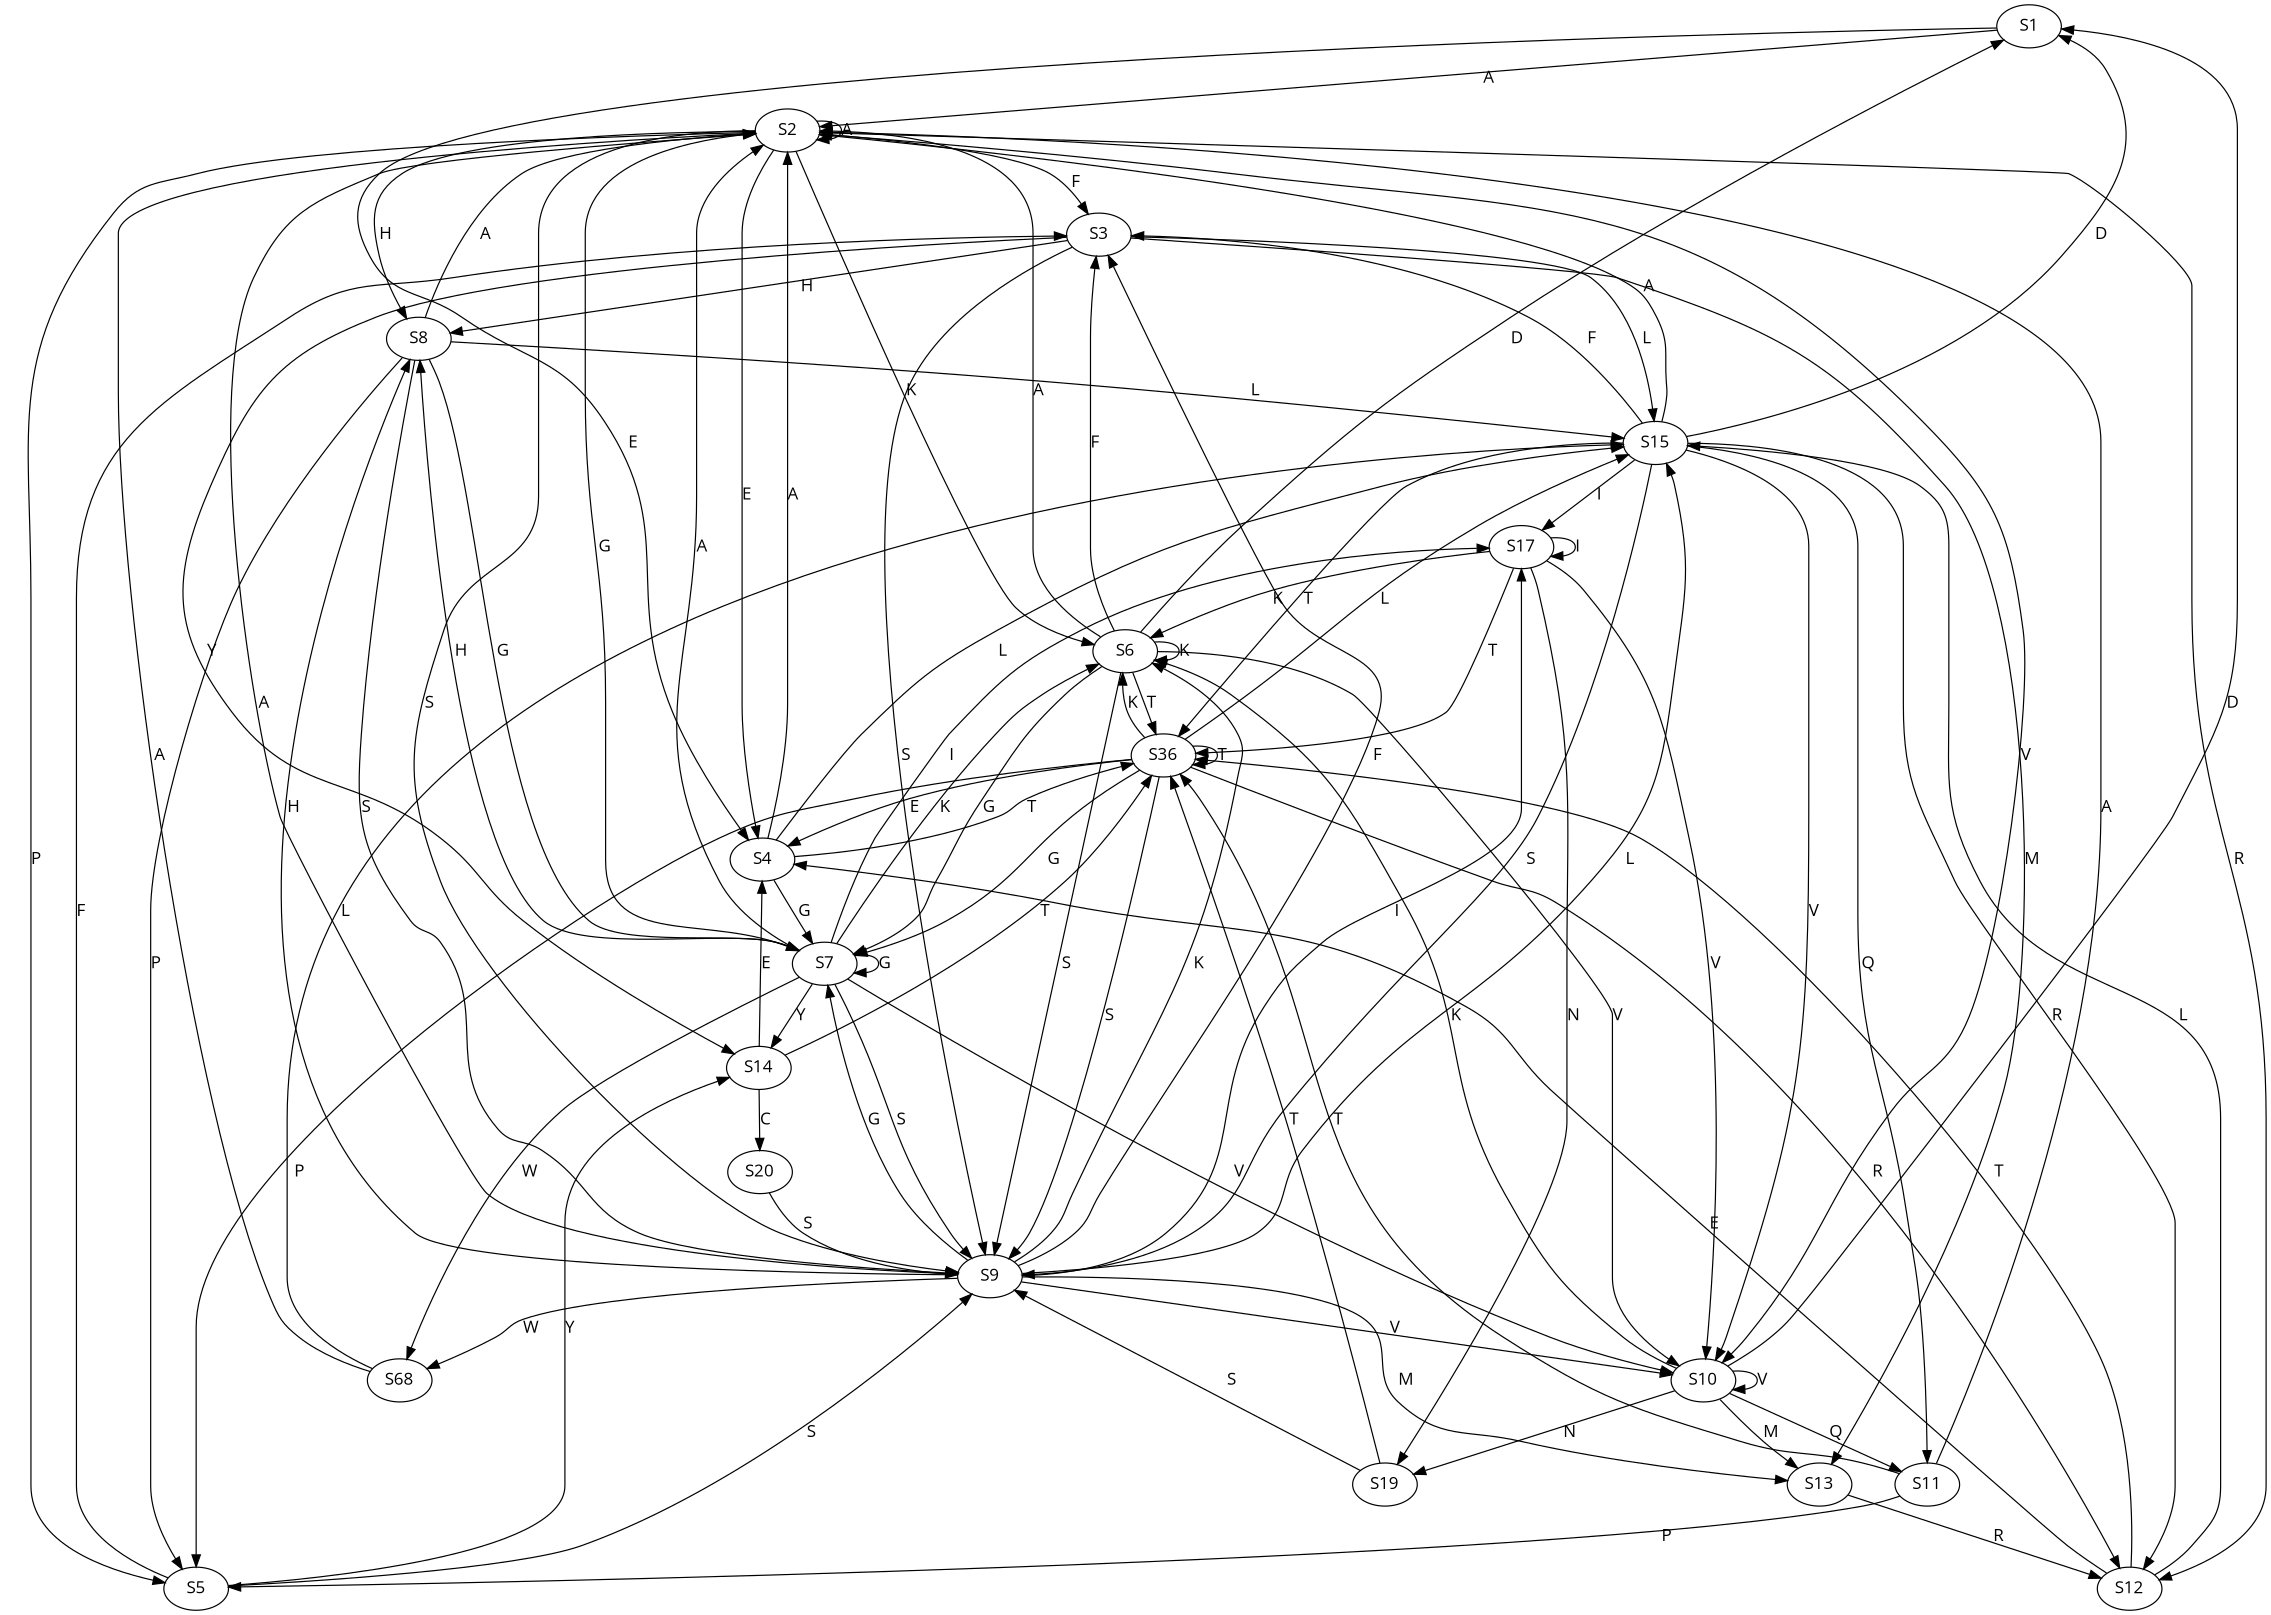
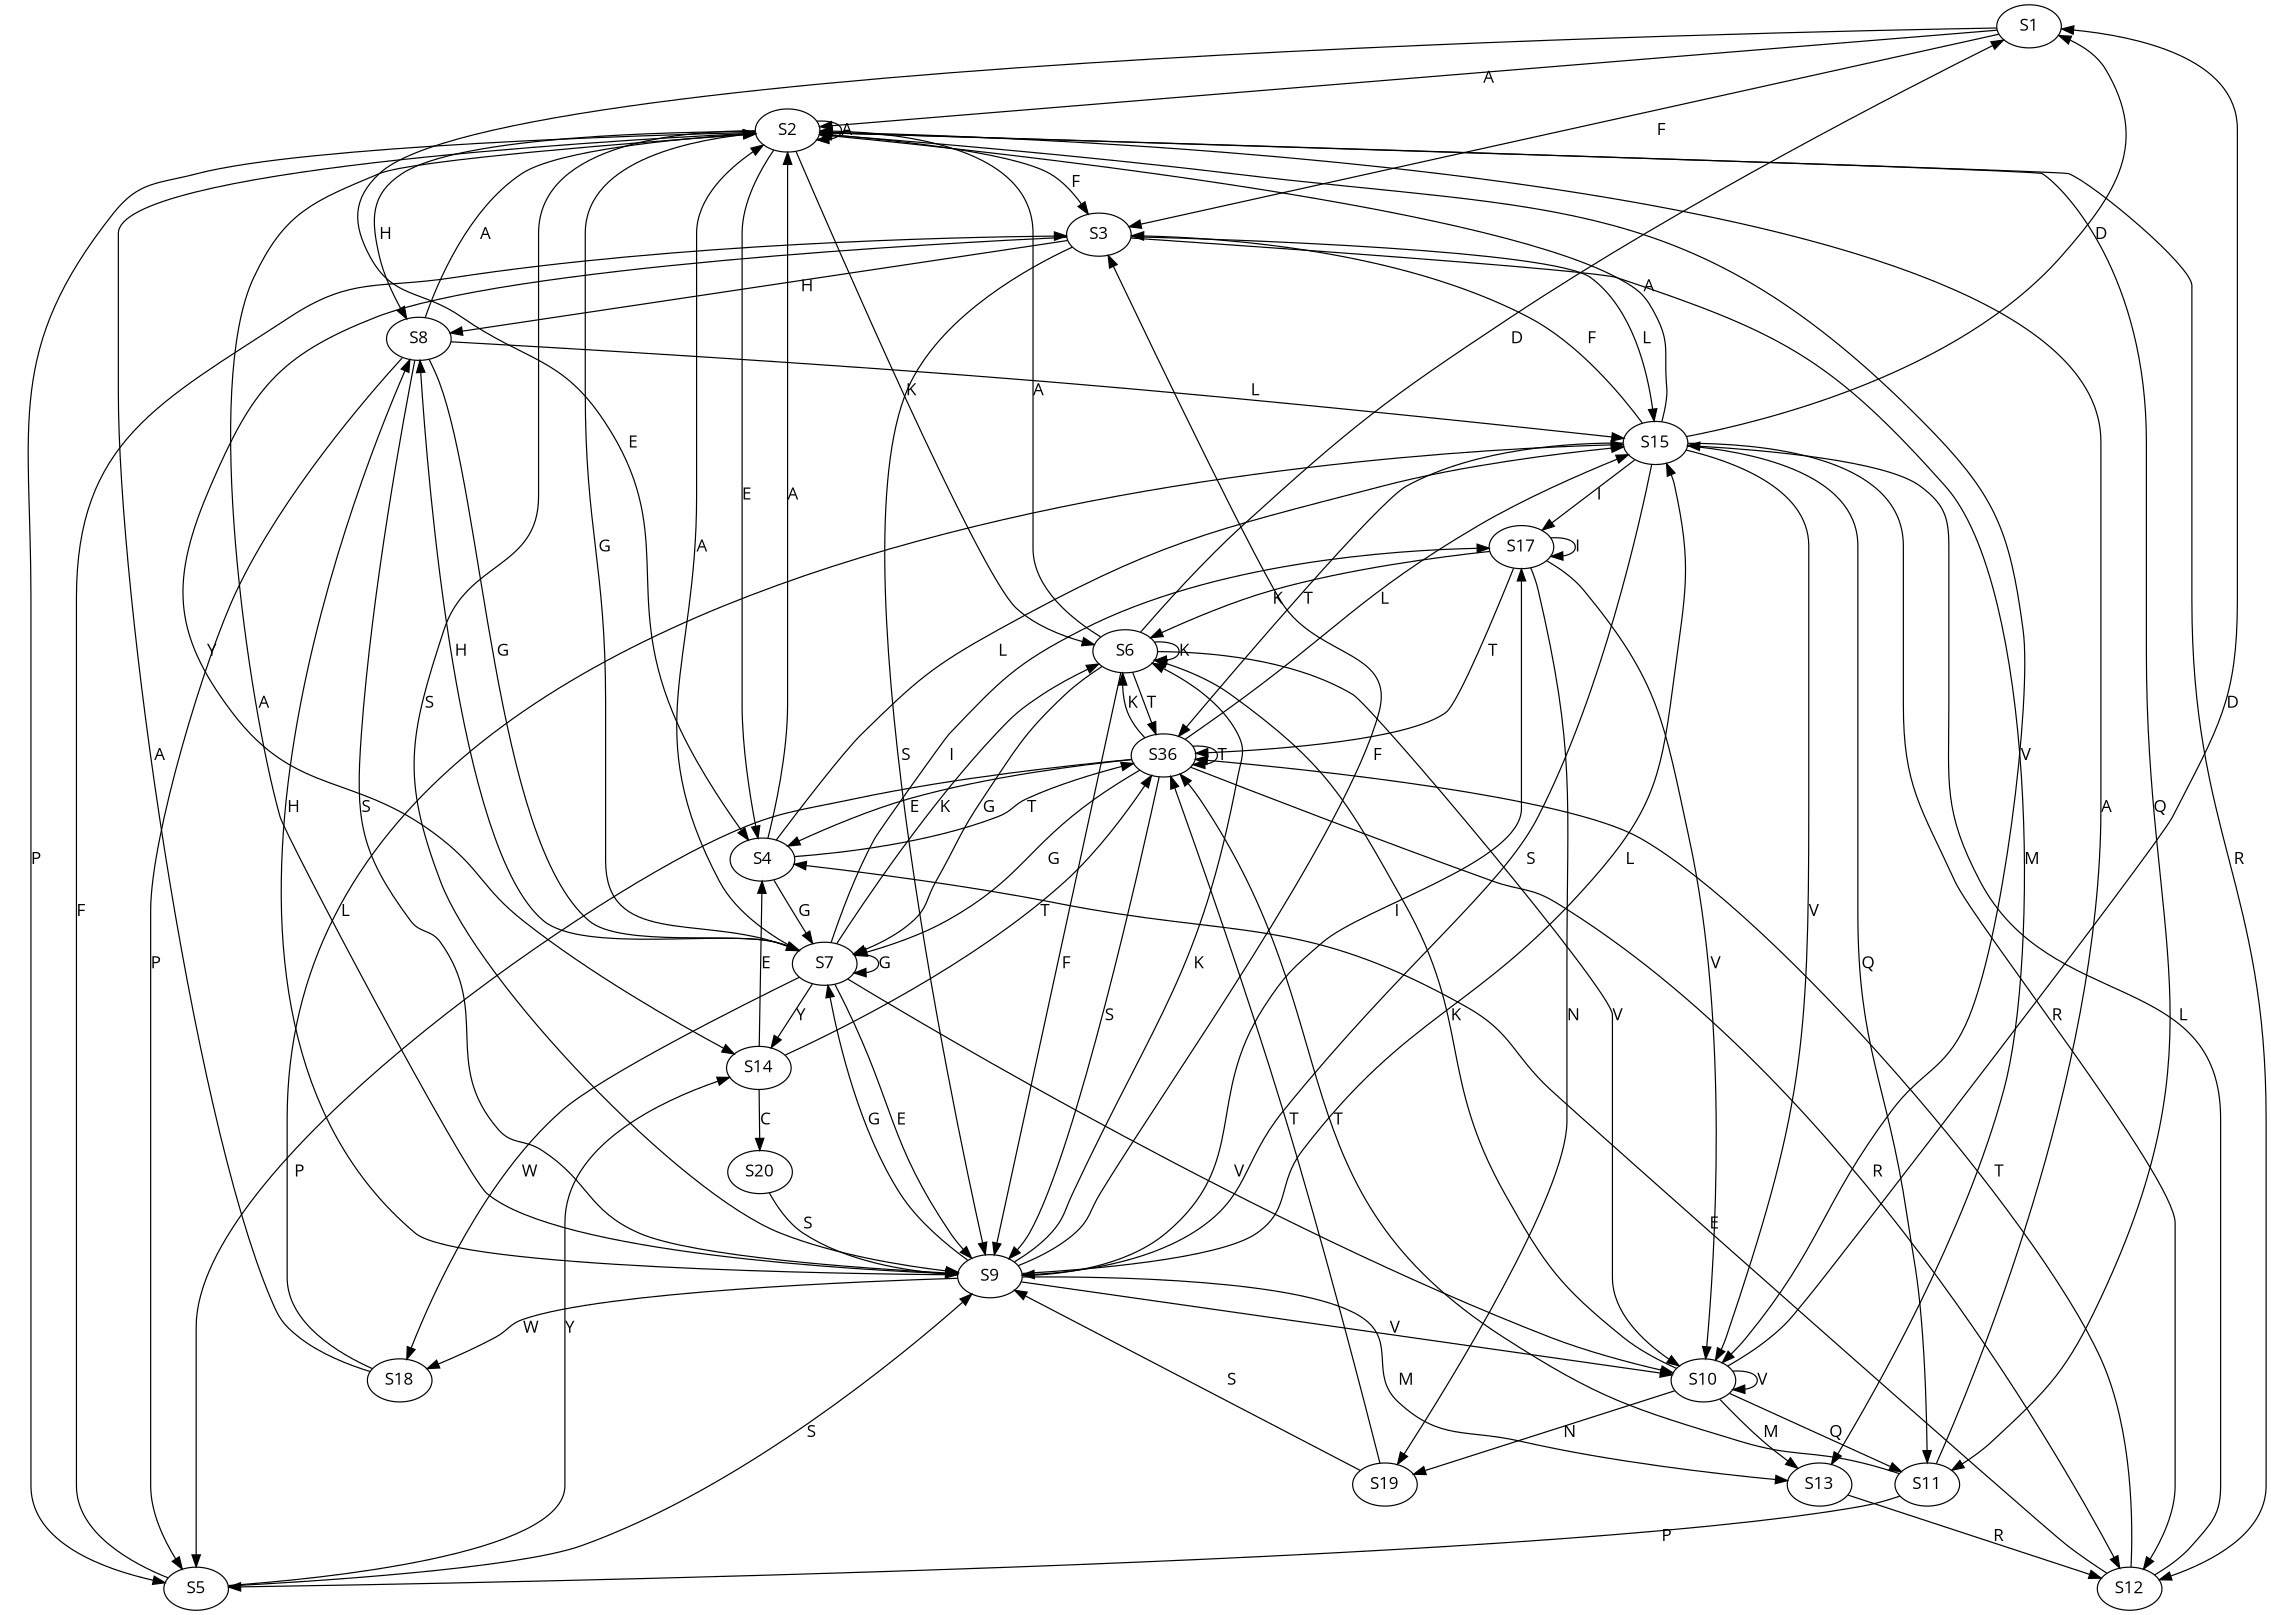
none -> (2093, 235)
(1090, 452) -> (1570, 129)
(1067, 964) -> (1067, 964)
(901, 1120) -> (901, 1120)
(400, 1380) -> (400, 1380)
